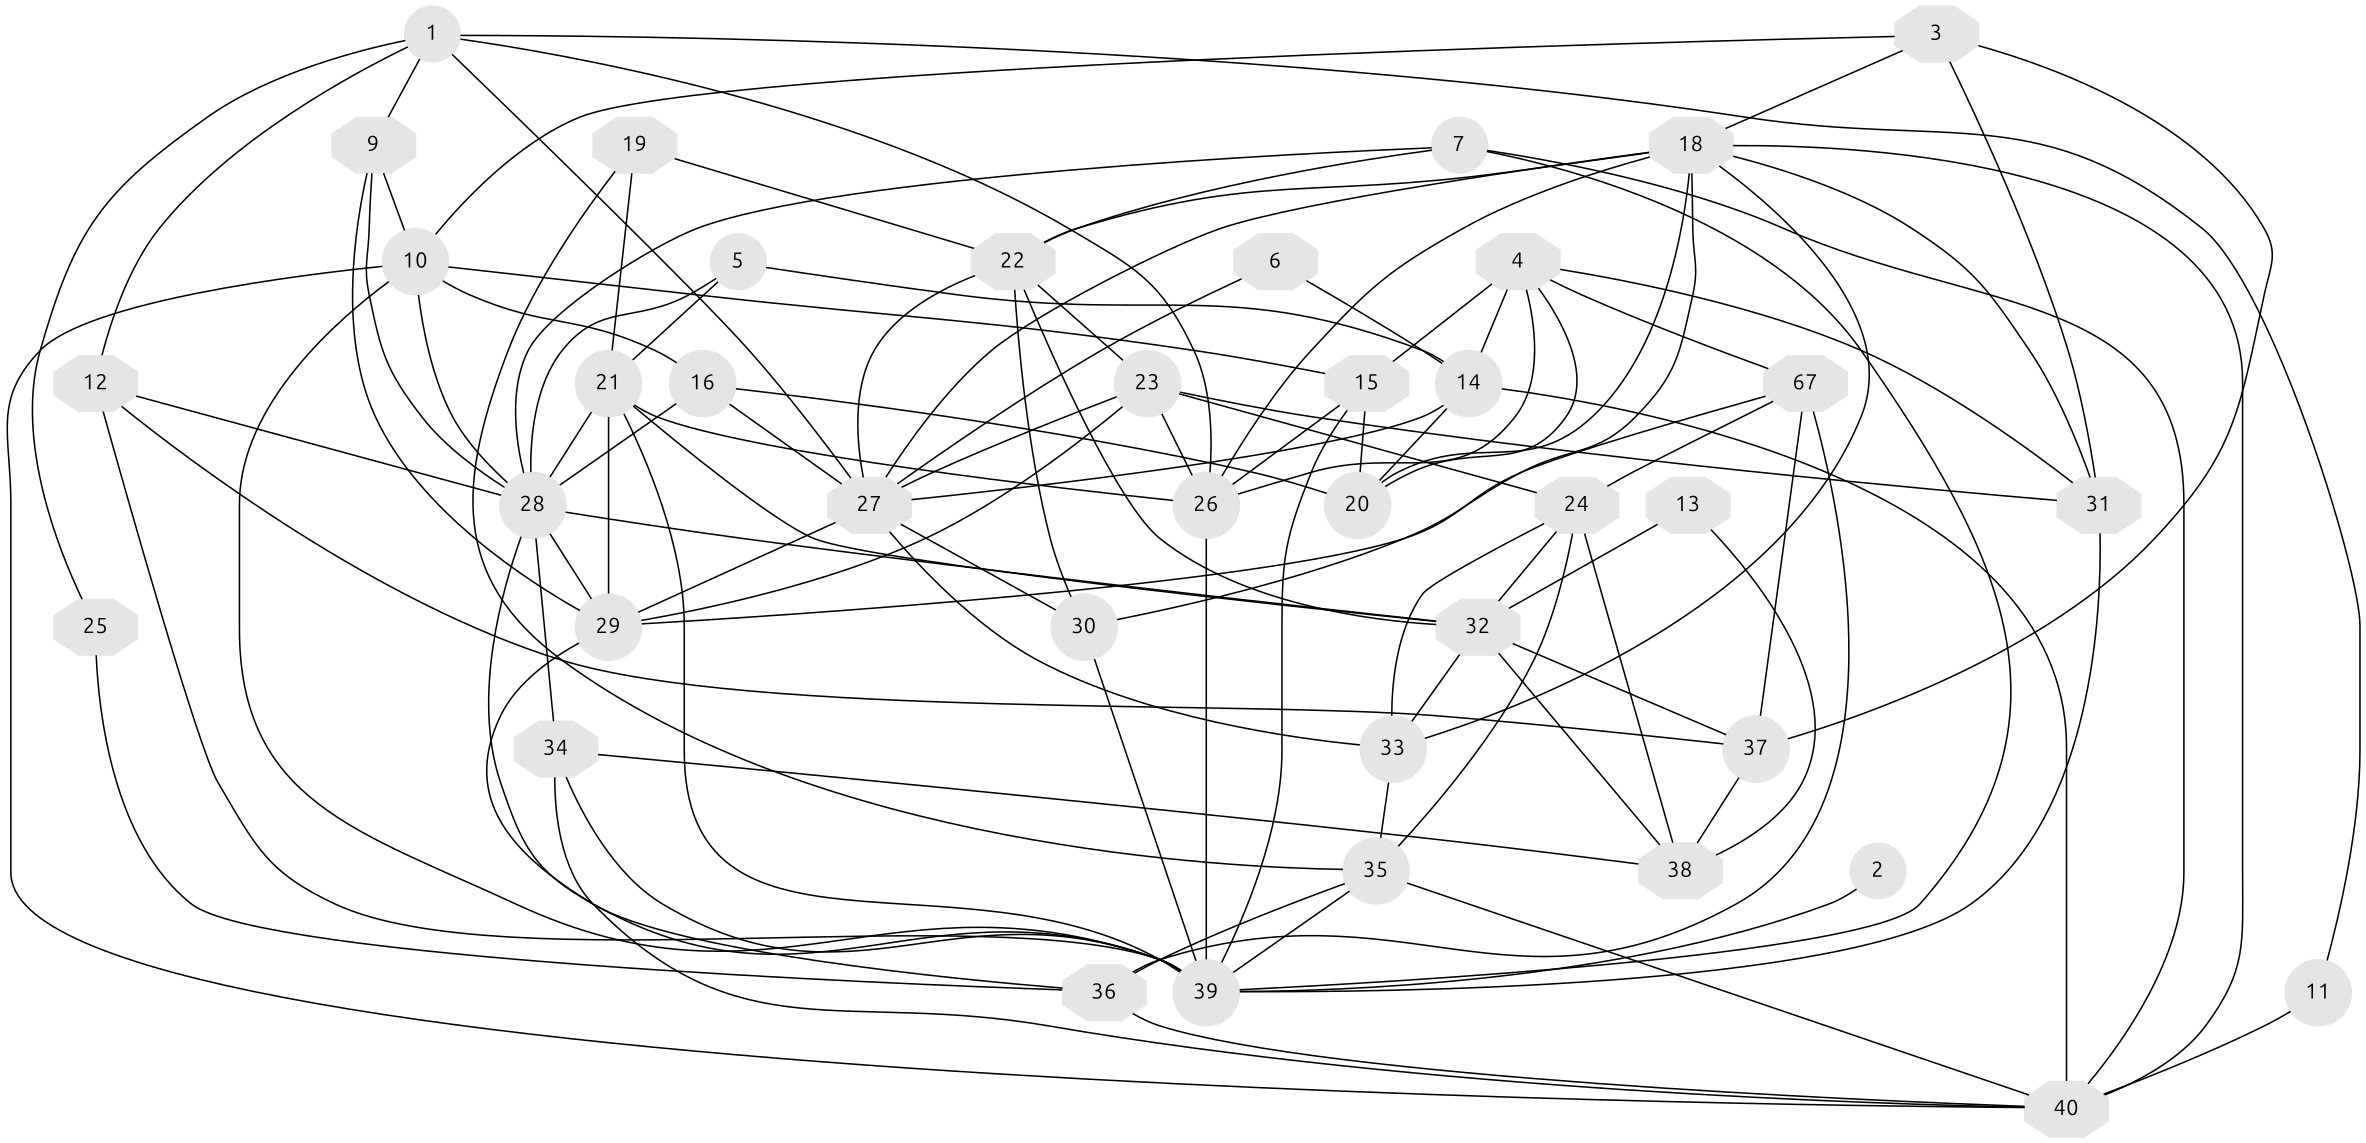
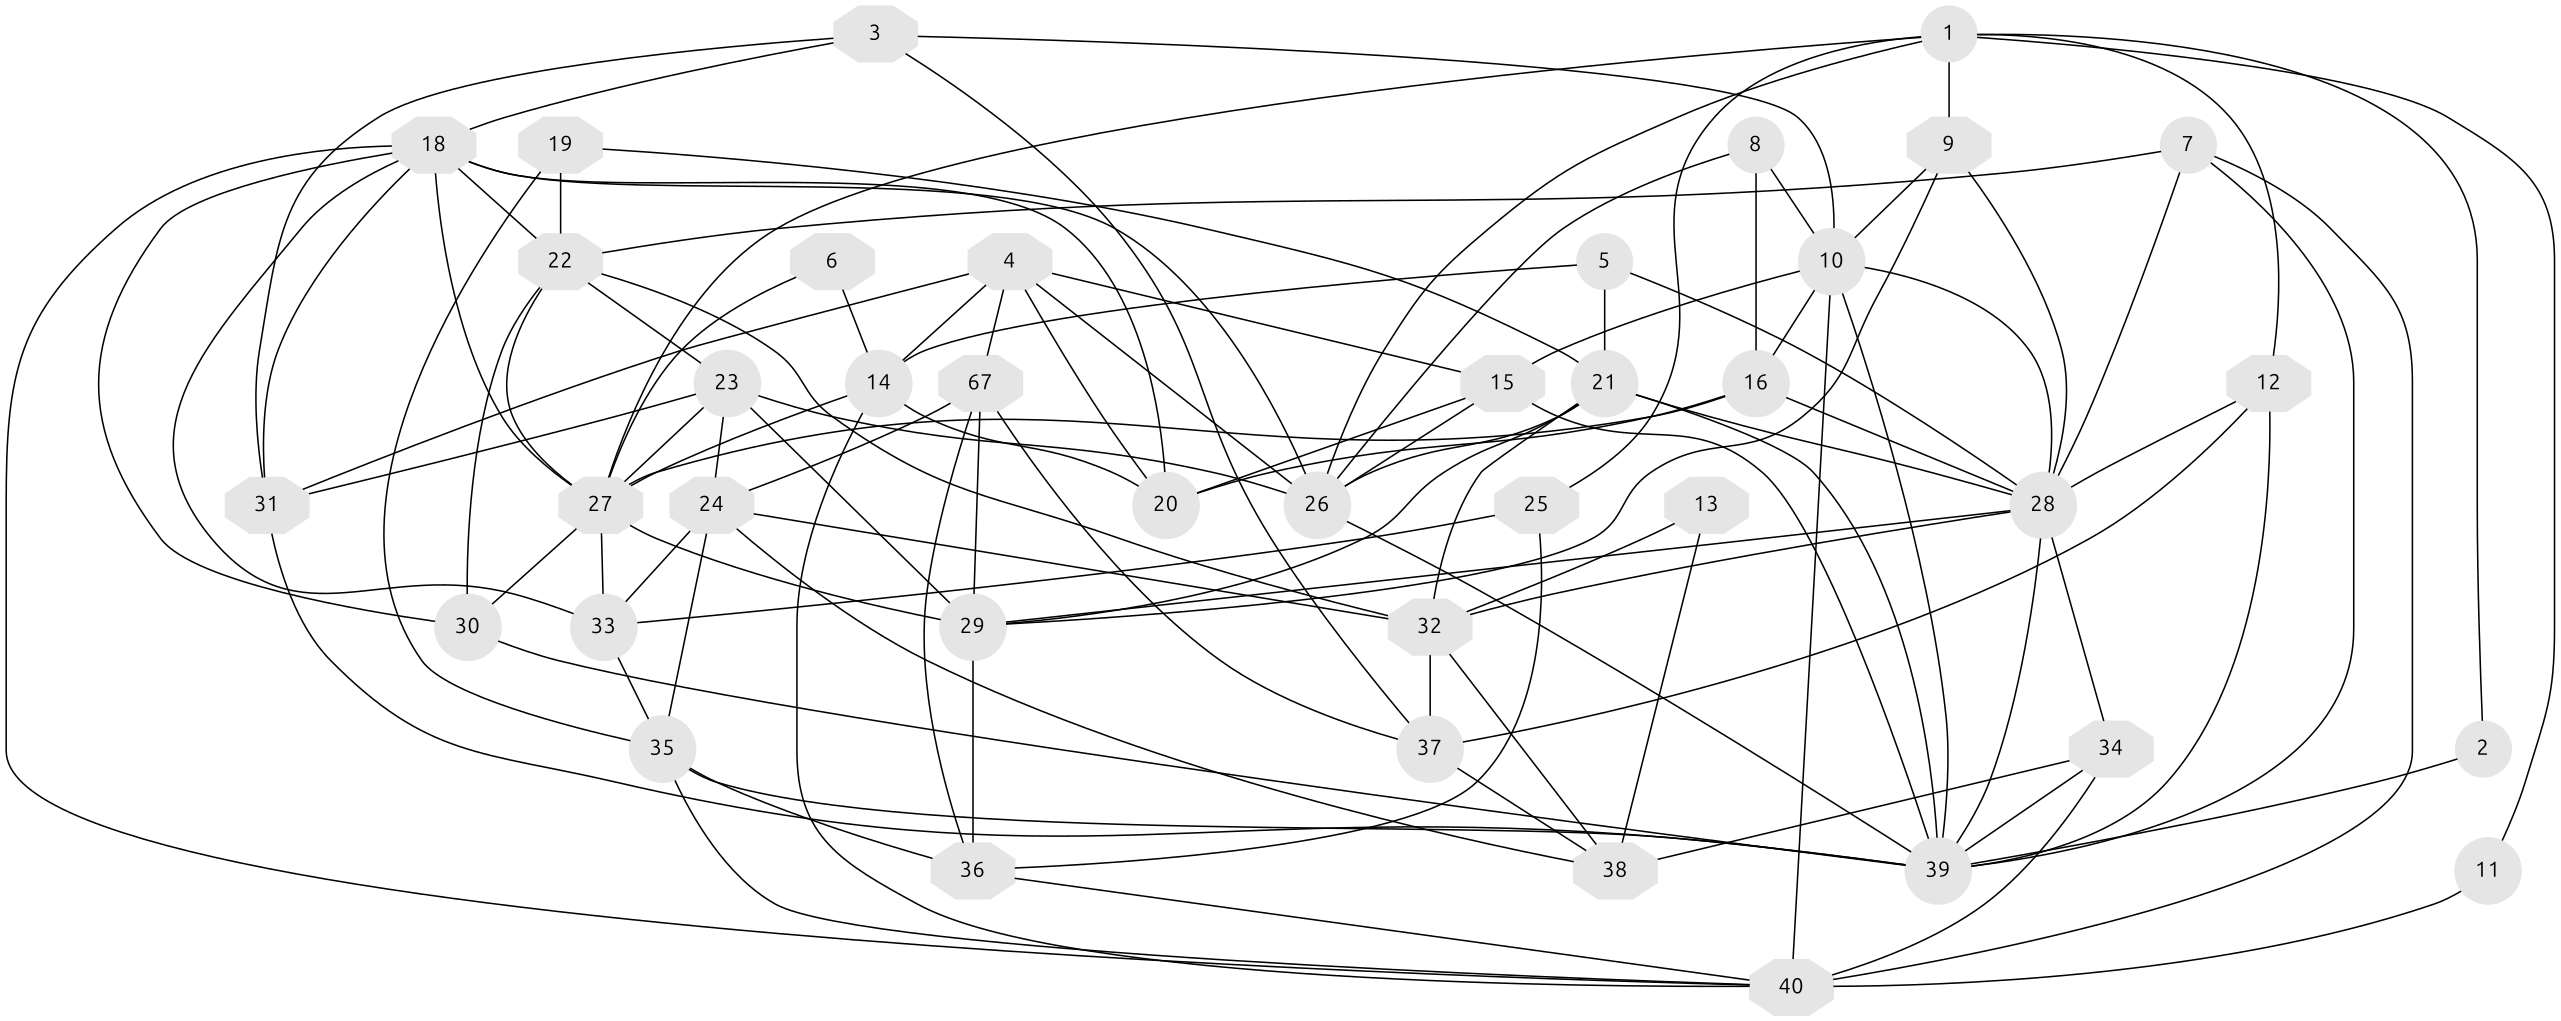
none -> (1756, 145)
none -> (2461, 192)
(1436, 688) -> (1067, 577)
